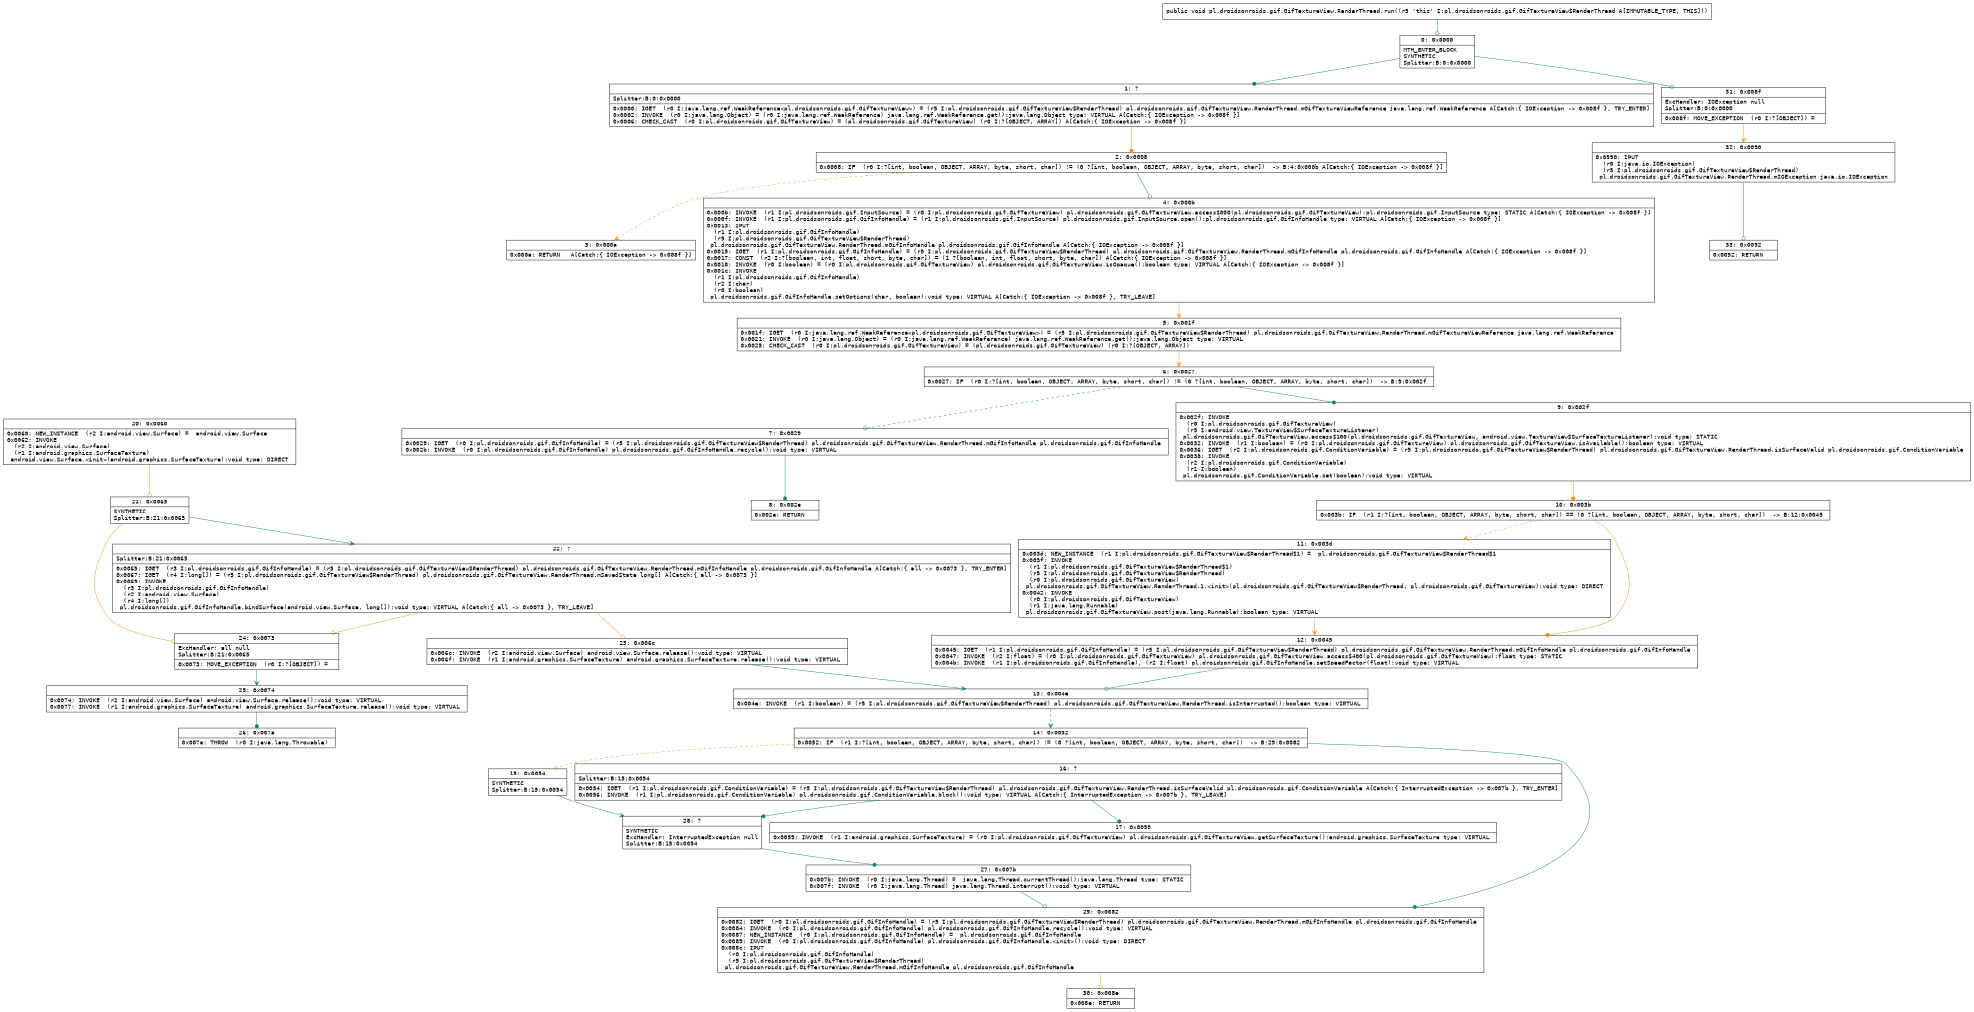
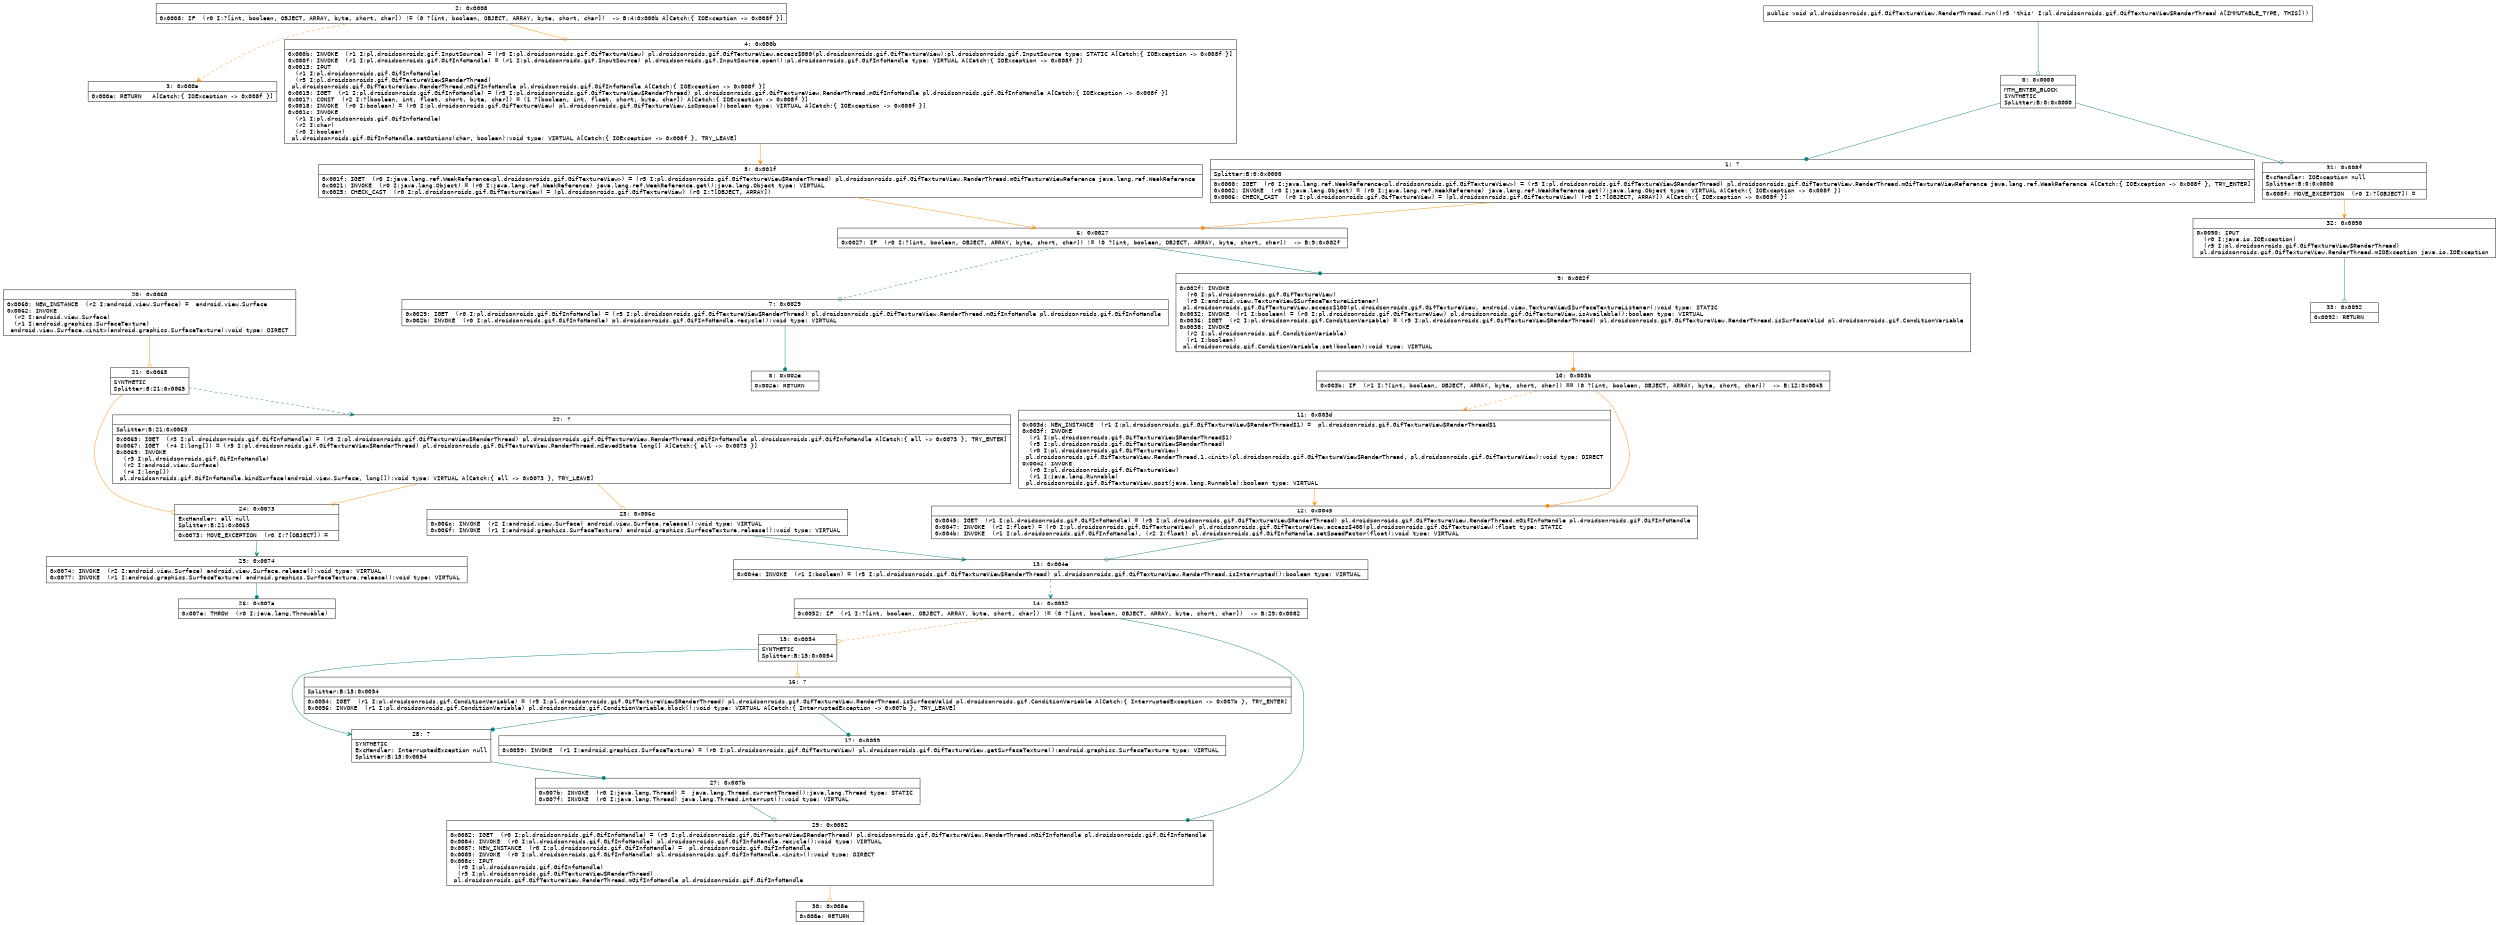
(1131, 138) -> (1349, 215)
(1621, 157) -> (2221, 233)
(1143, 184) -> (535, 31)
(269, 530) -> (269, 401)
none -> (798, 667)
